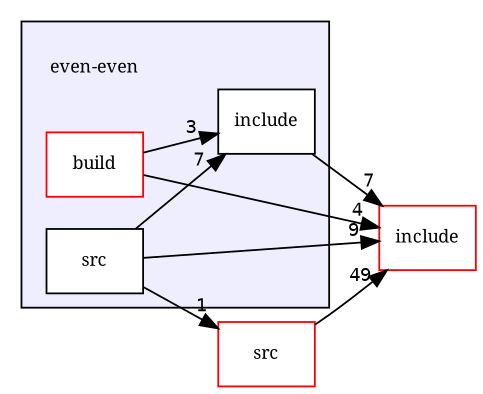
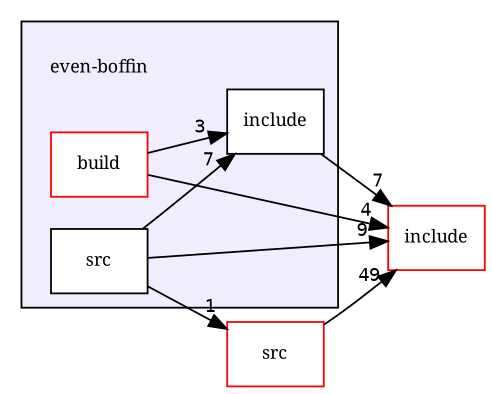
(95, 68) -> (99, 68)
